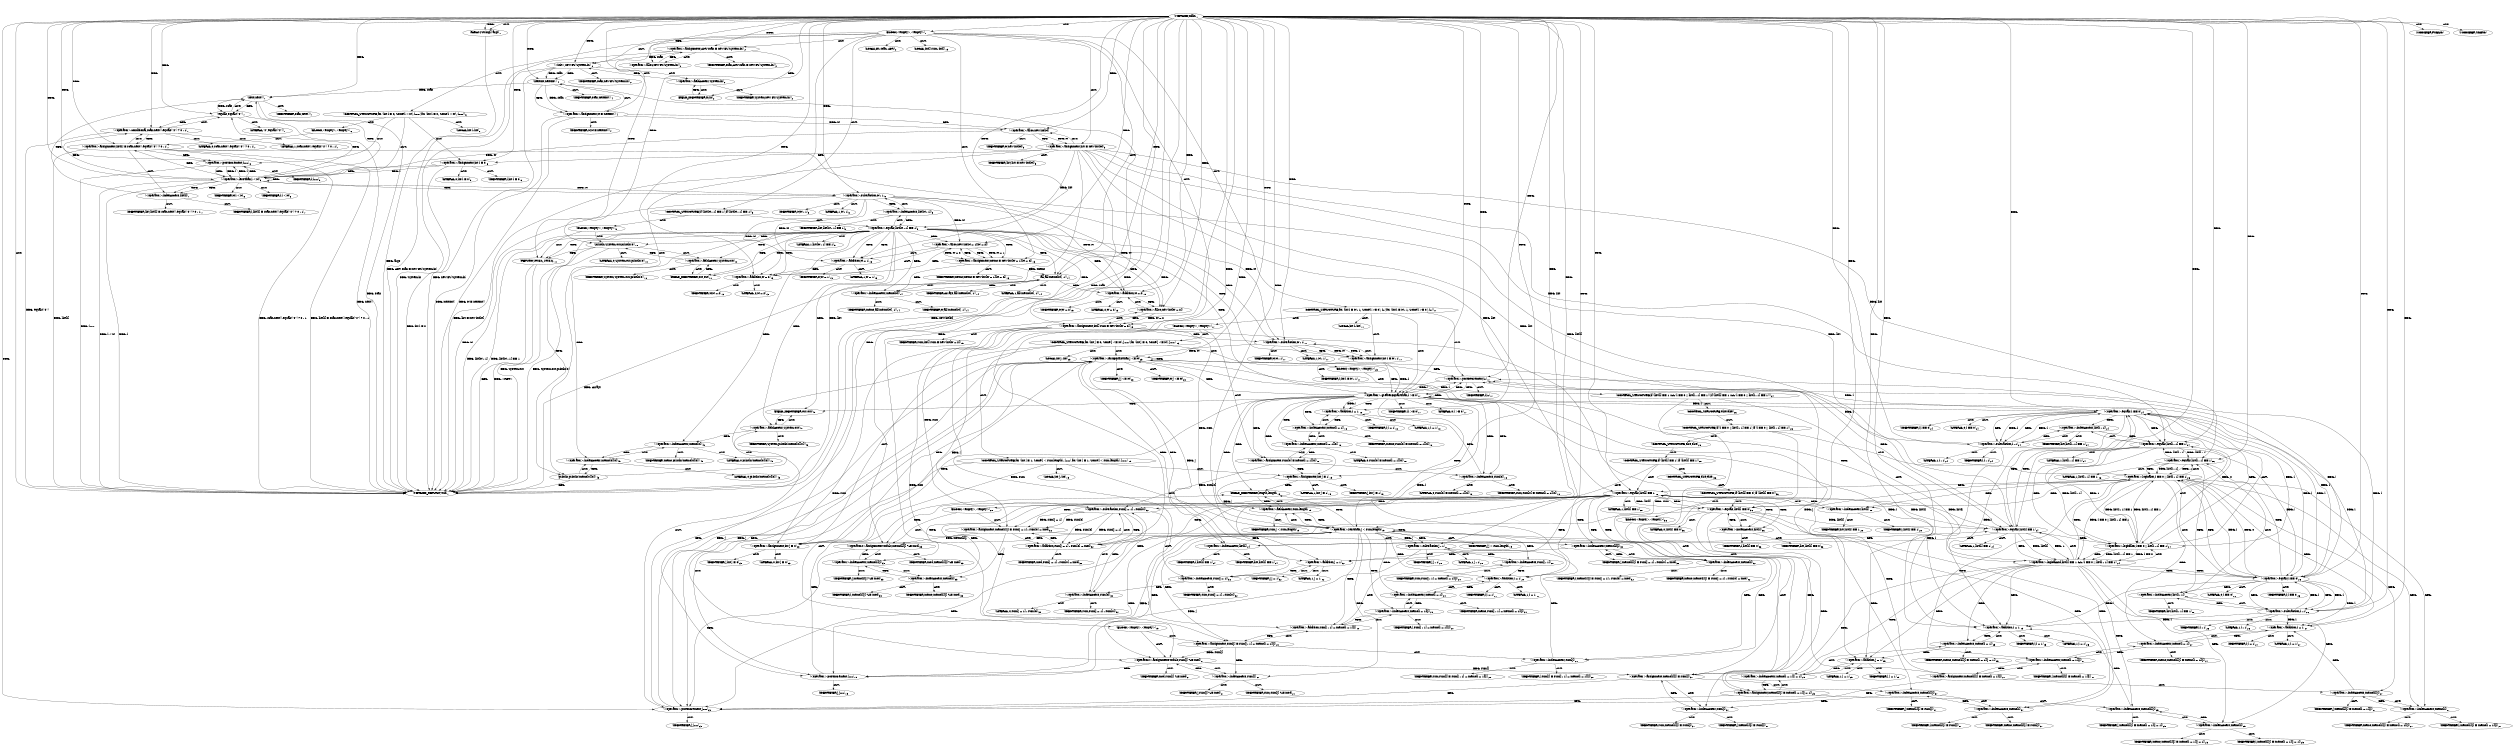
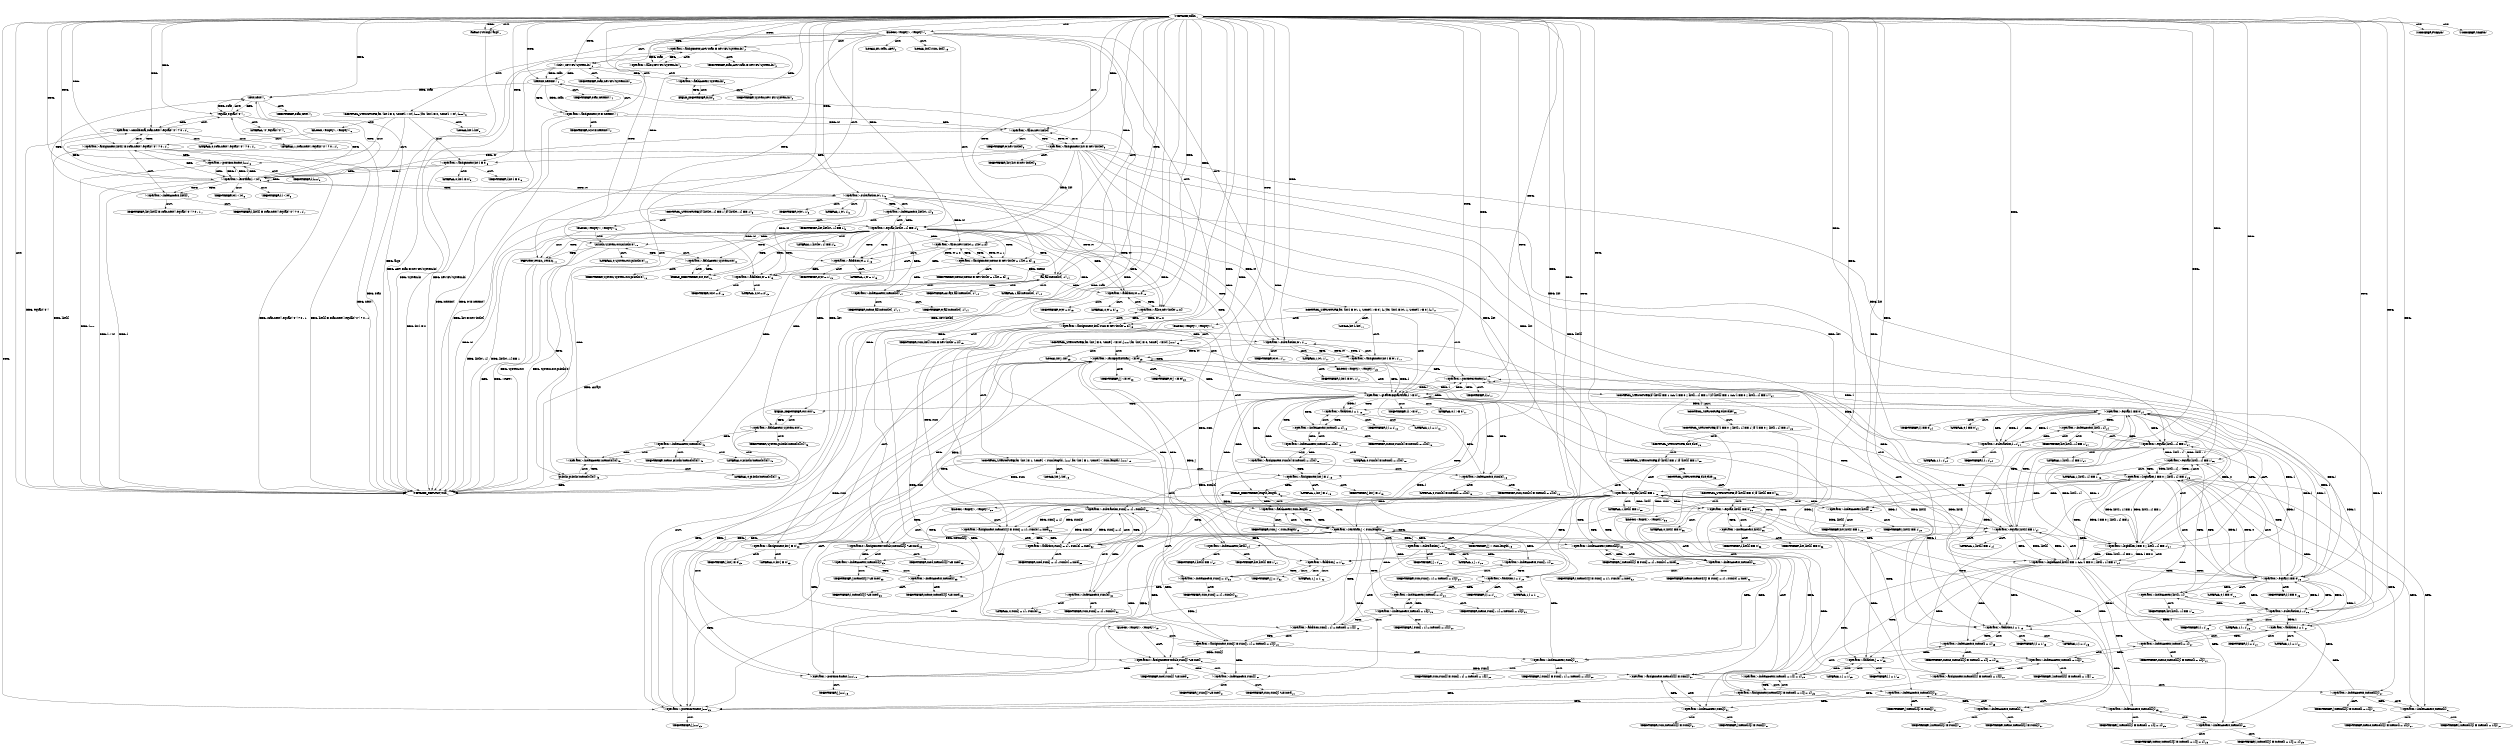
none -> (879, 29)
